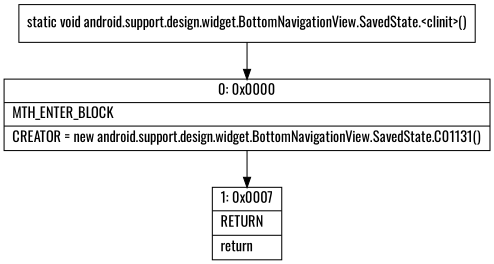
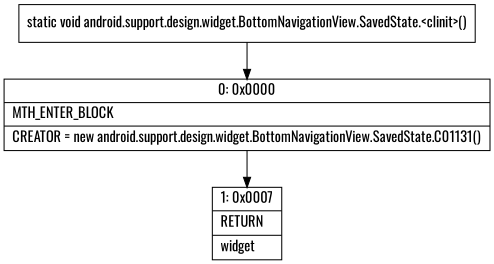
(237, 247) -> (238, 247)
